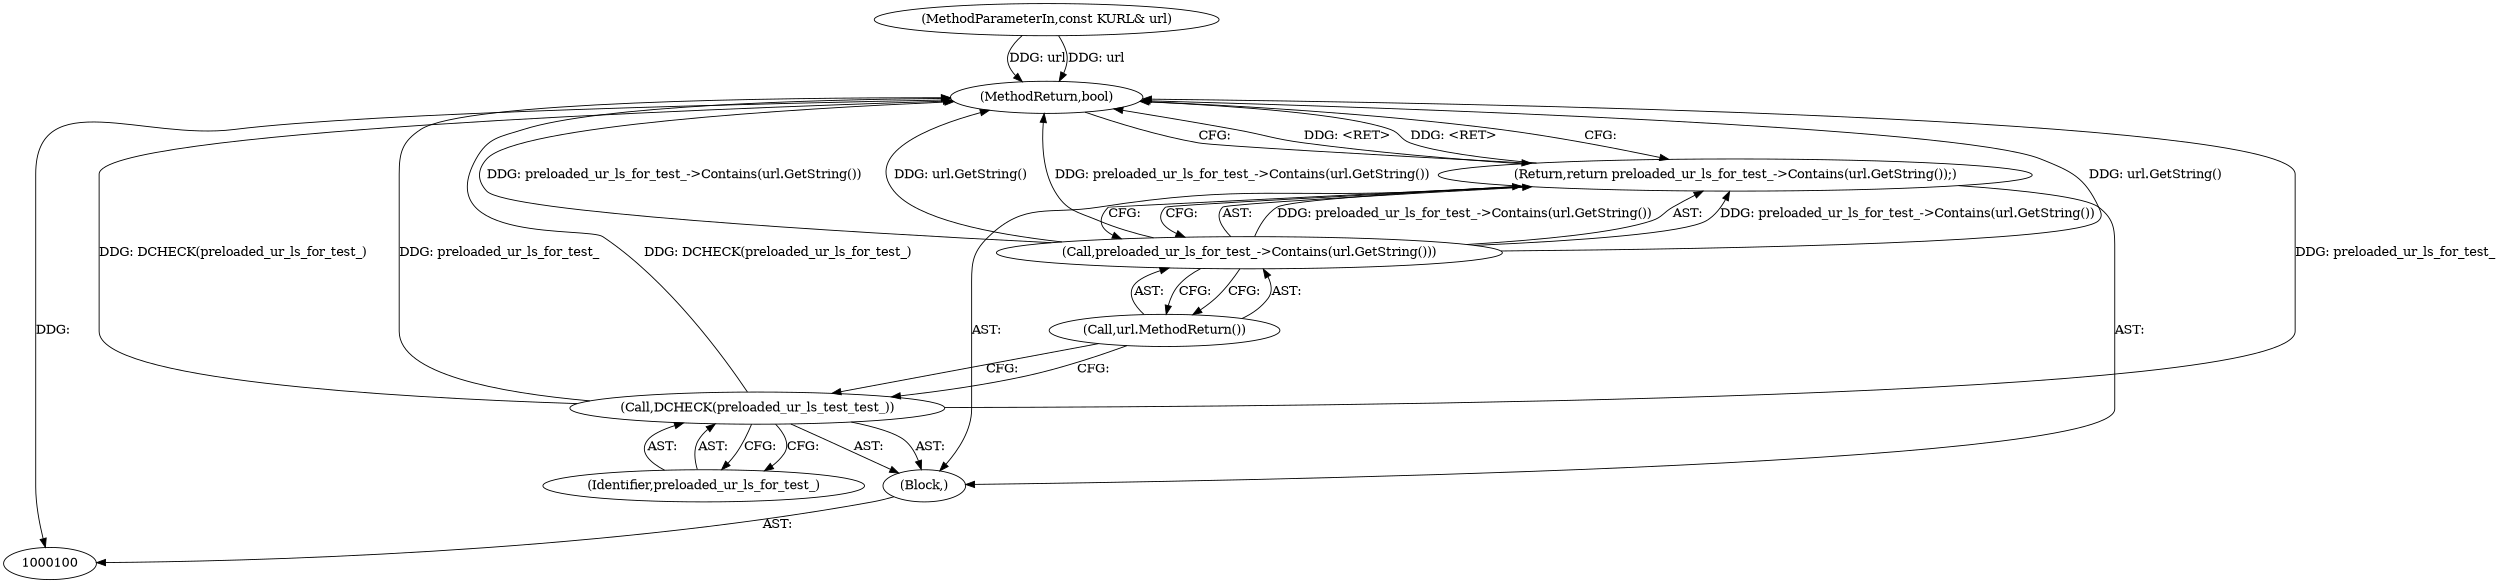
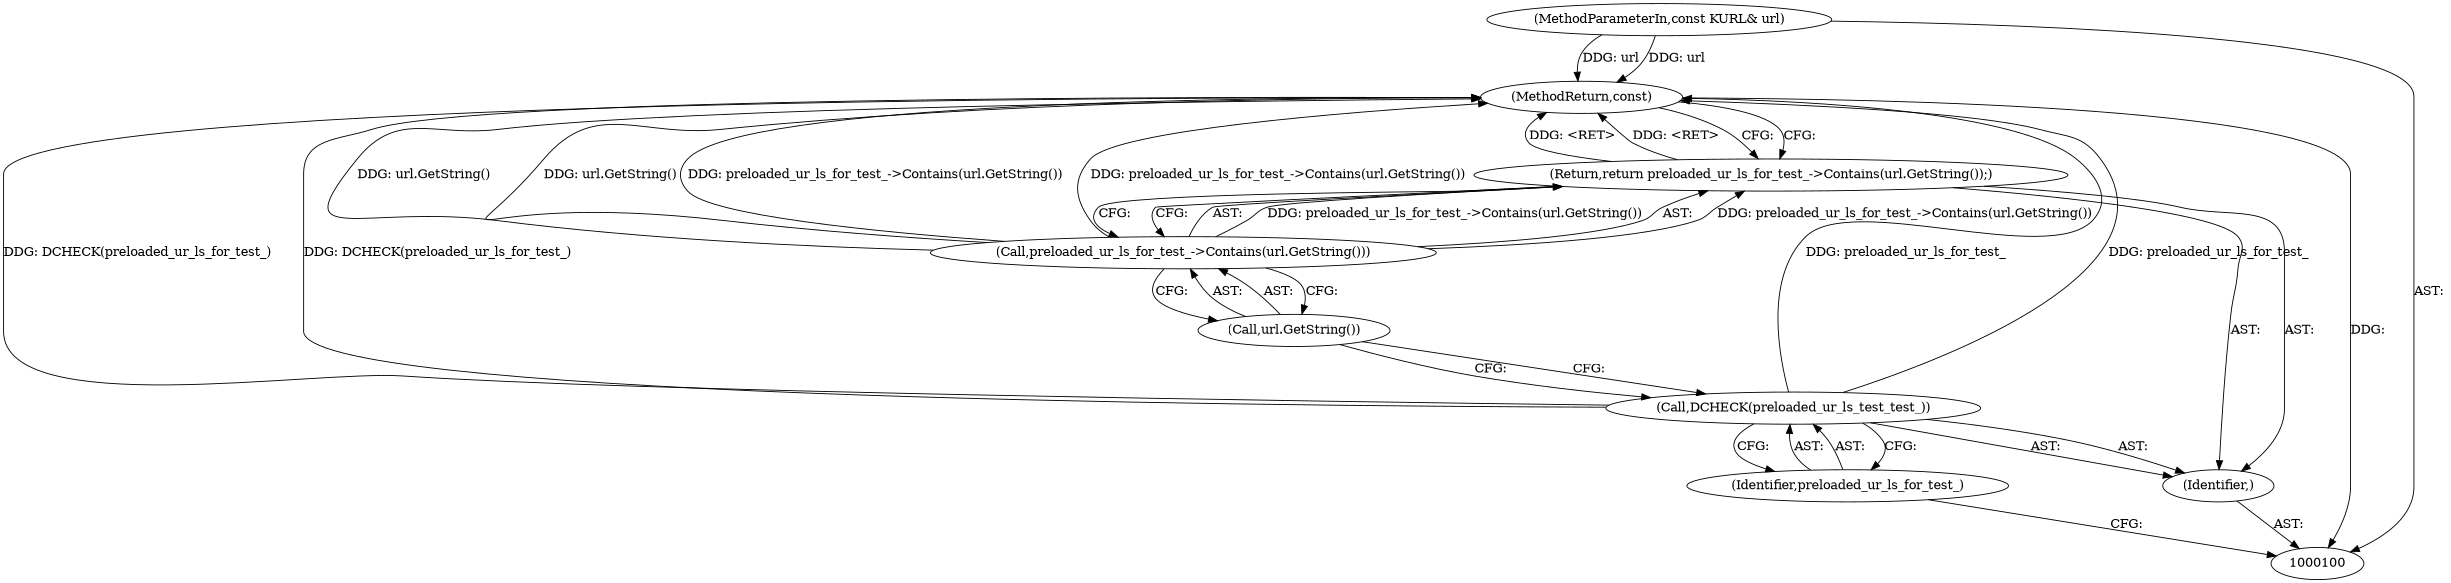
none -> (2366, 65)
(1047, 97) -> (1582, 97)
(1165, 330) -> (1294, 330)
(924, 486) -> (2218, 486)
none -> (2098, 527)
